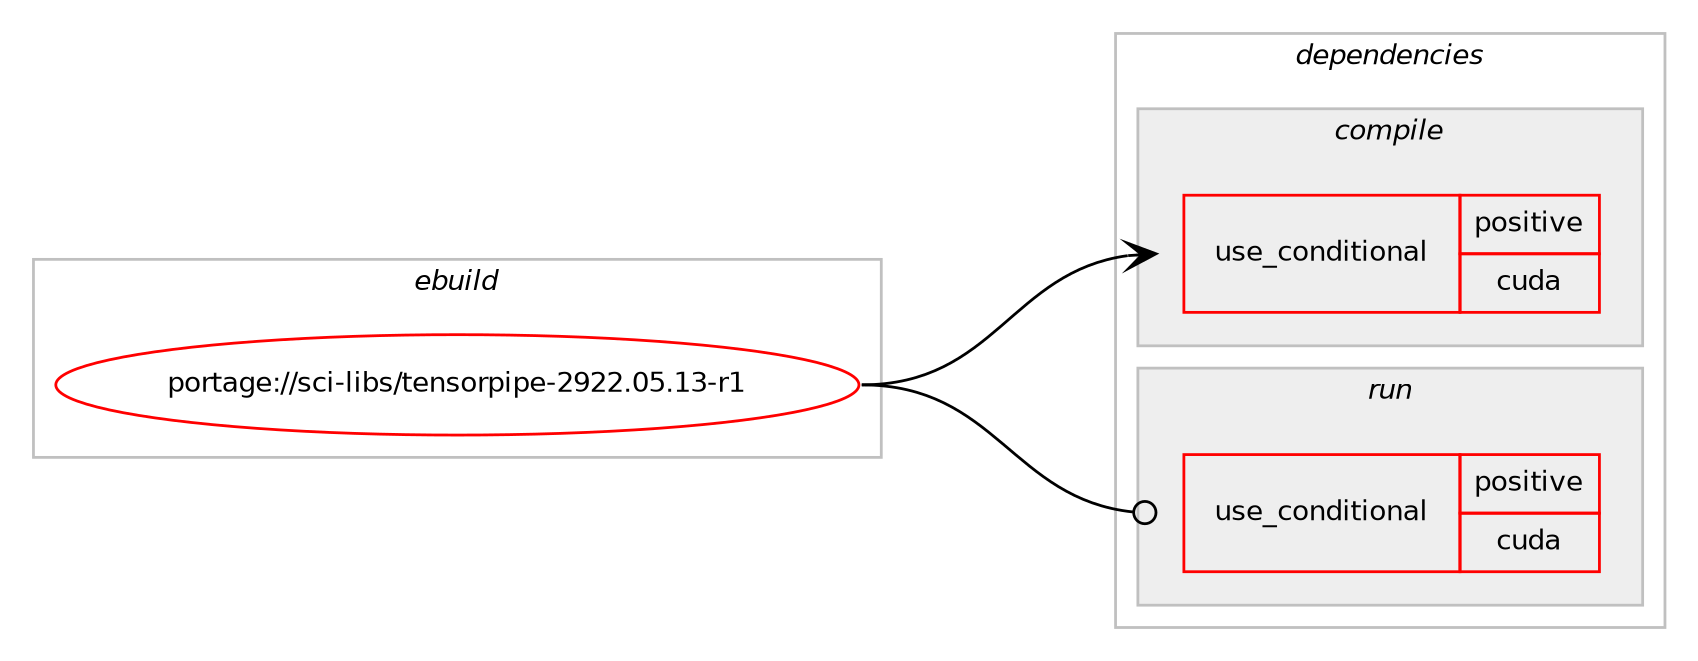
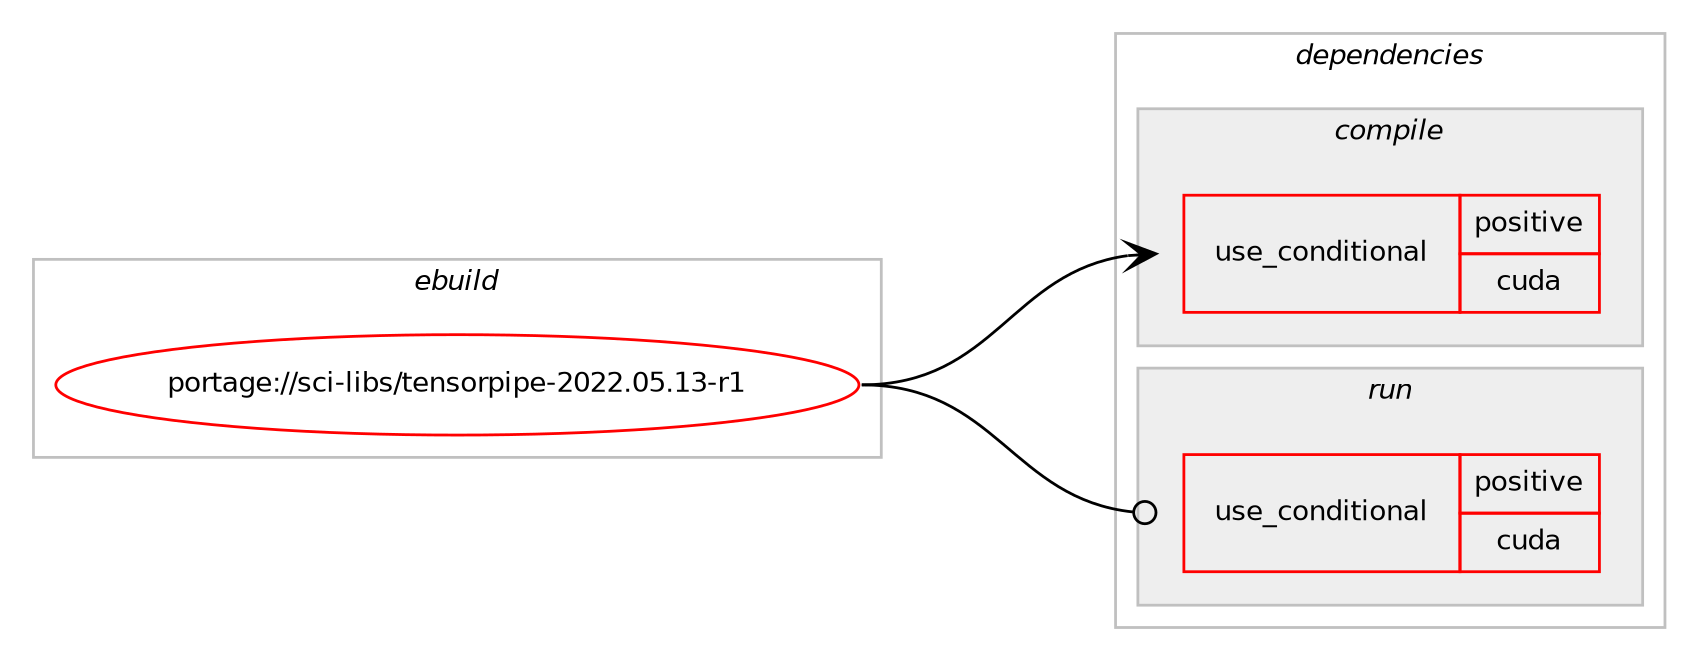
(457, 385) -> (457, 385)
